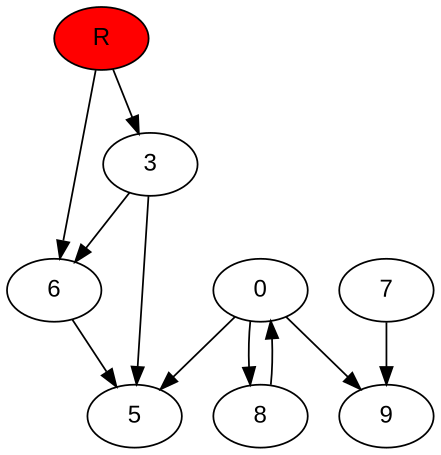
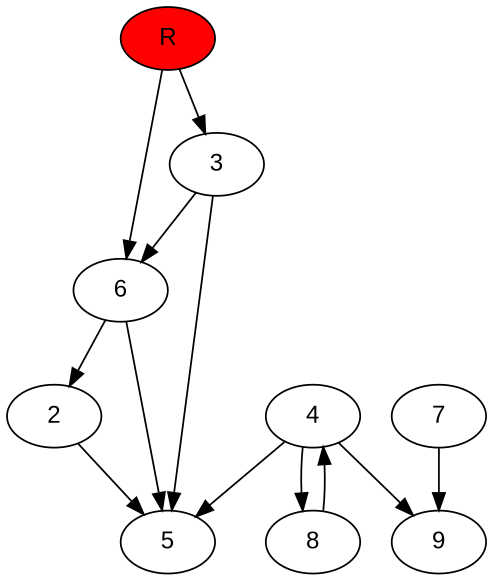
(261, 290) -> (313, 416)
none -> (54, 416)
